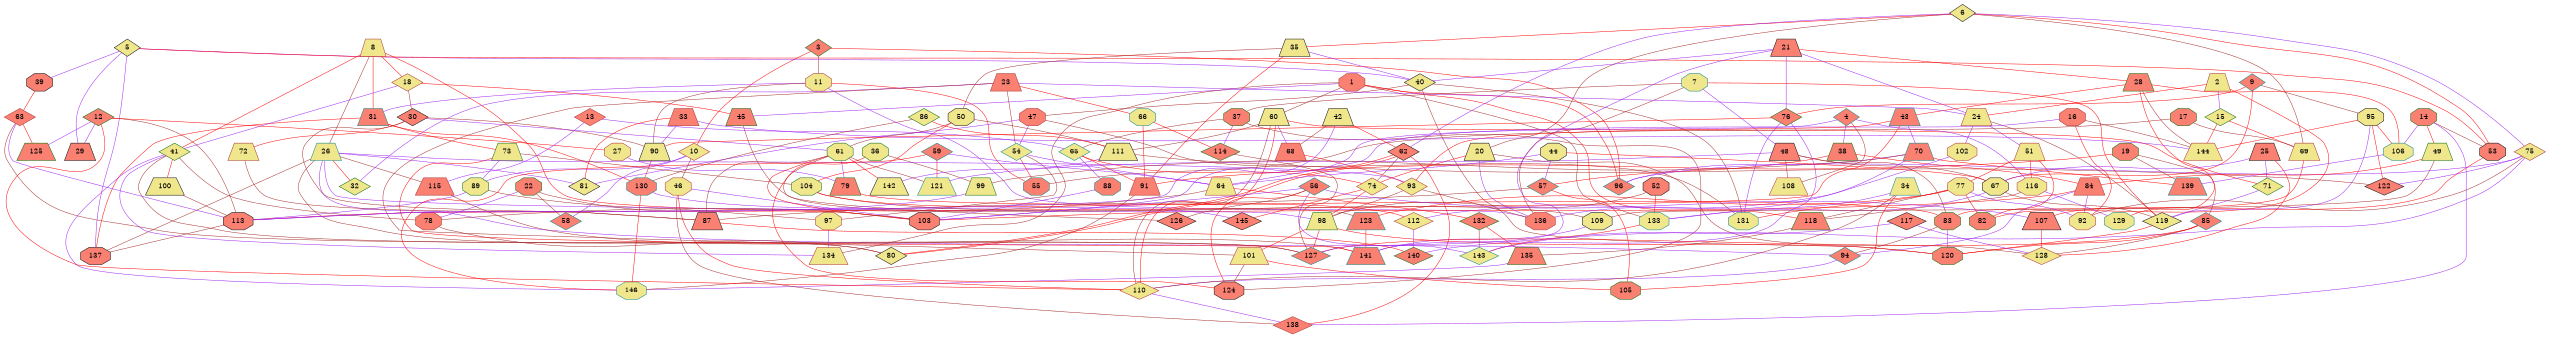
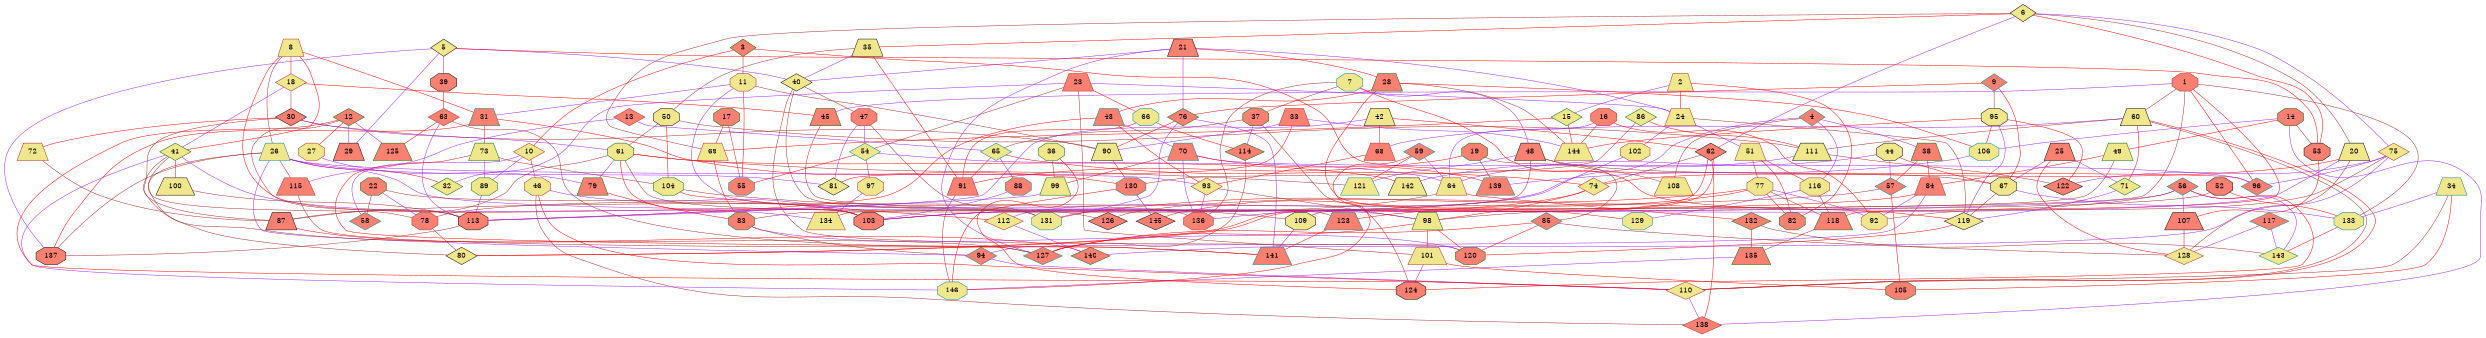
(1458, 199) -> (1204, 199)
(570, 203) -> none
(1907, 221) -> (2269, 221)
